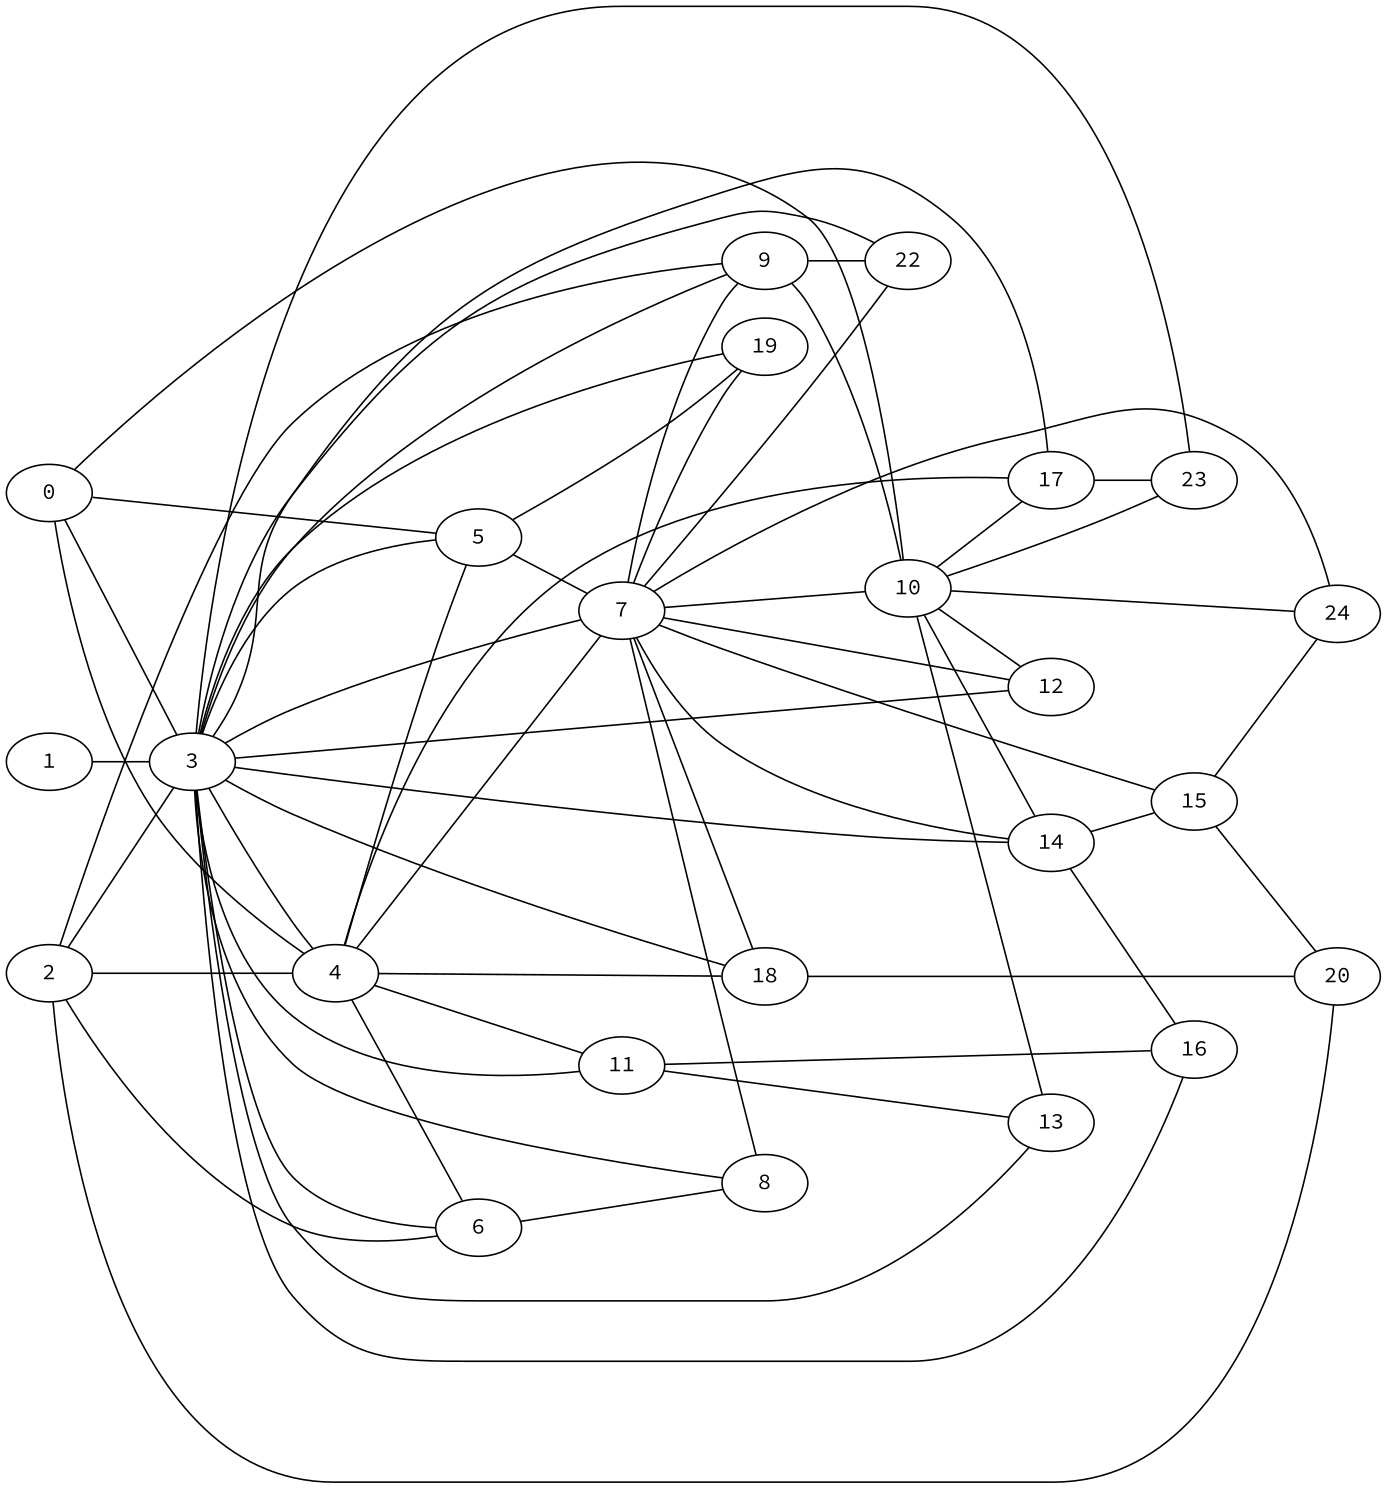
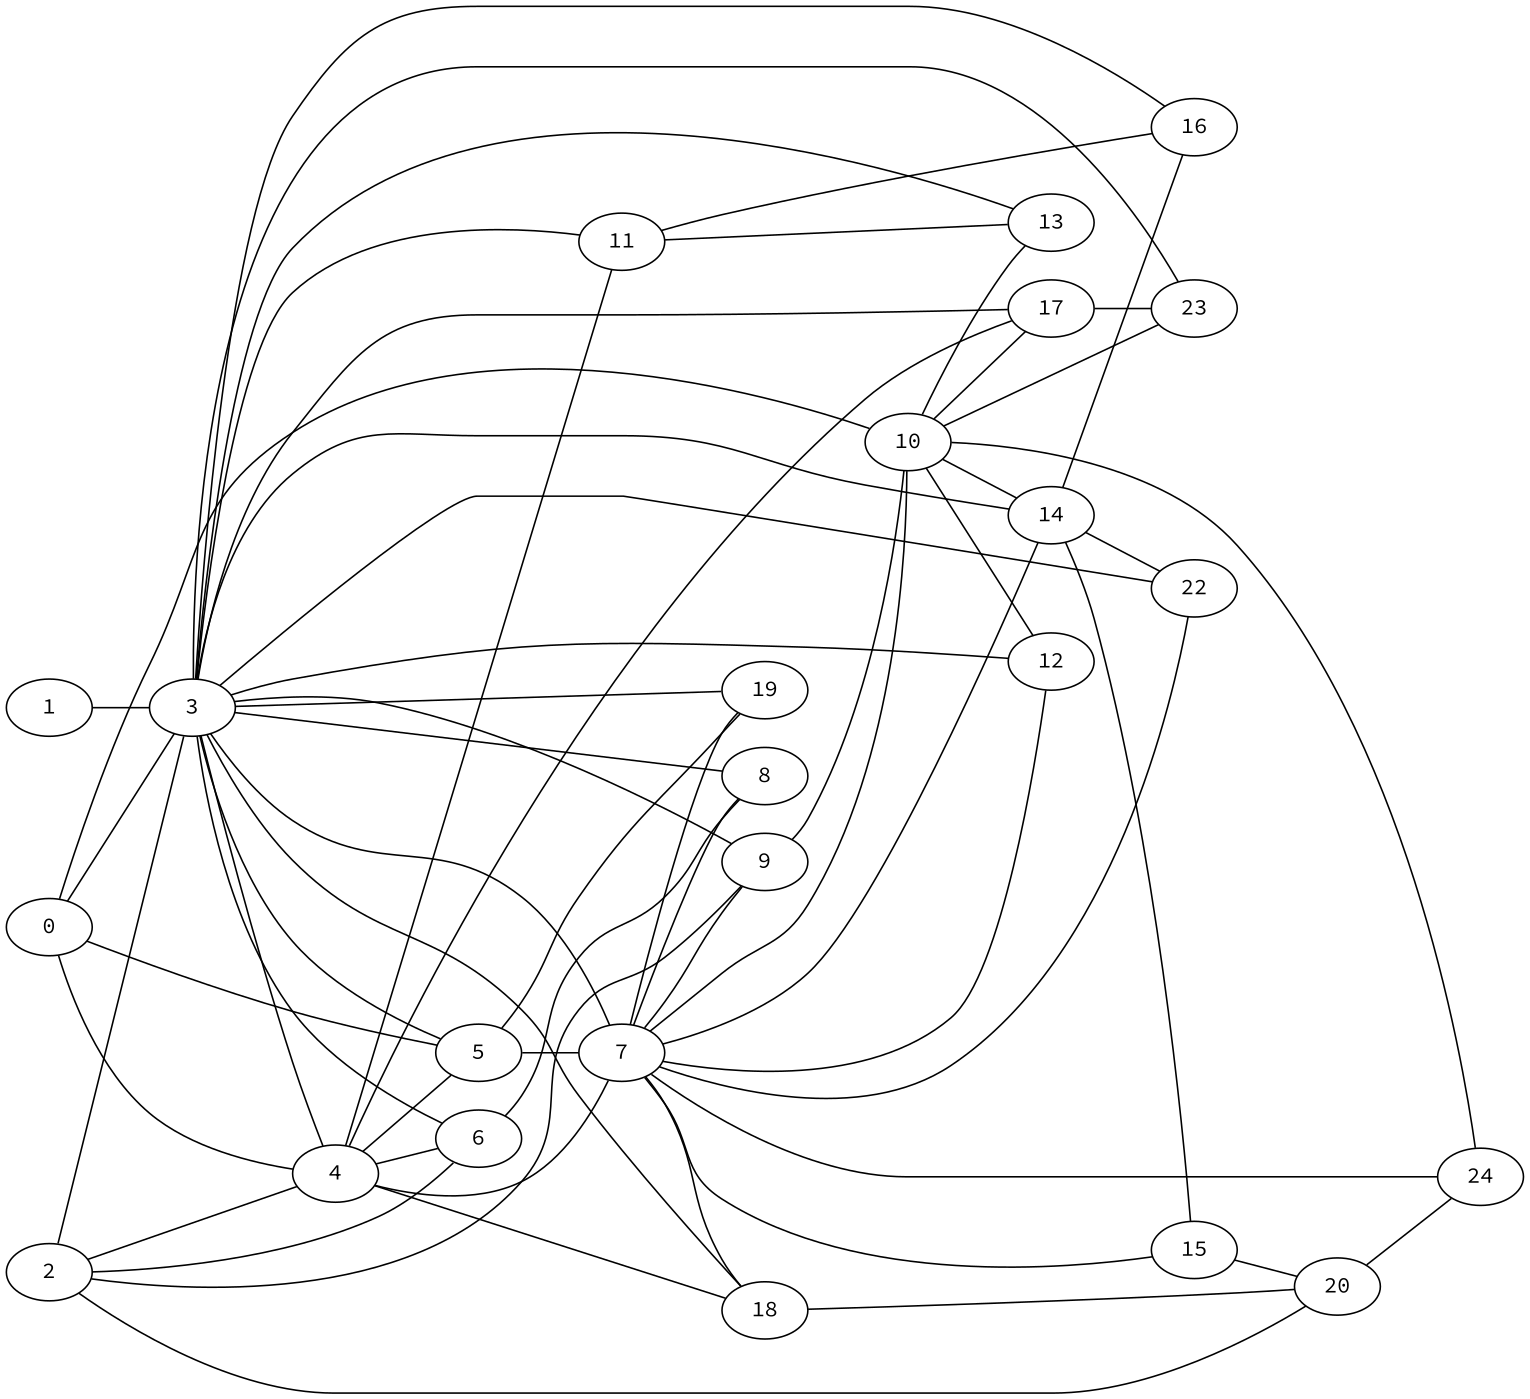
(825, 261) -> (1123, 552)
(1266, 708) -> (1409, 1232)
